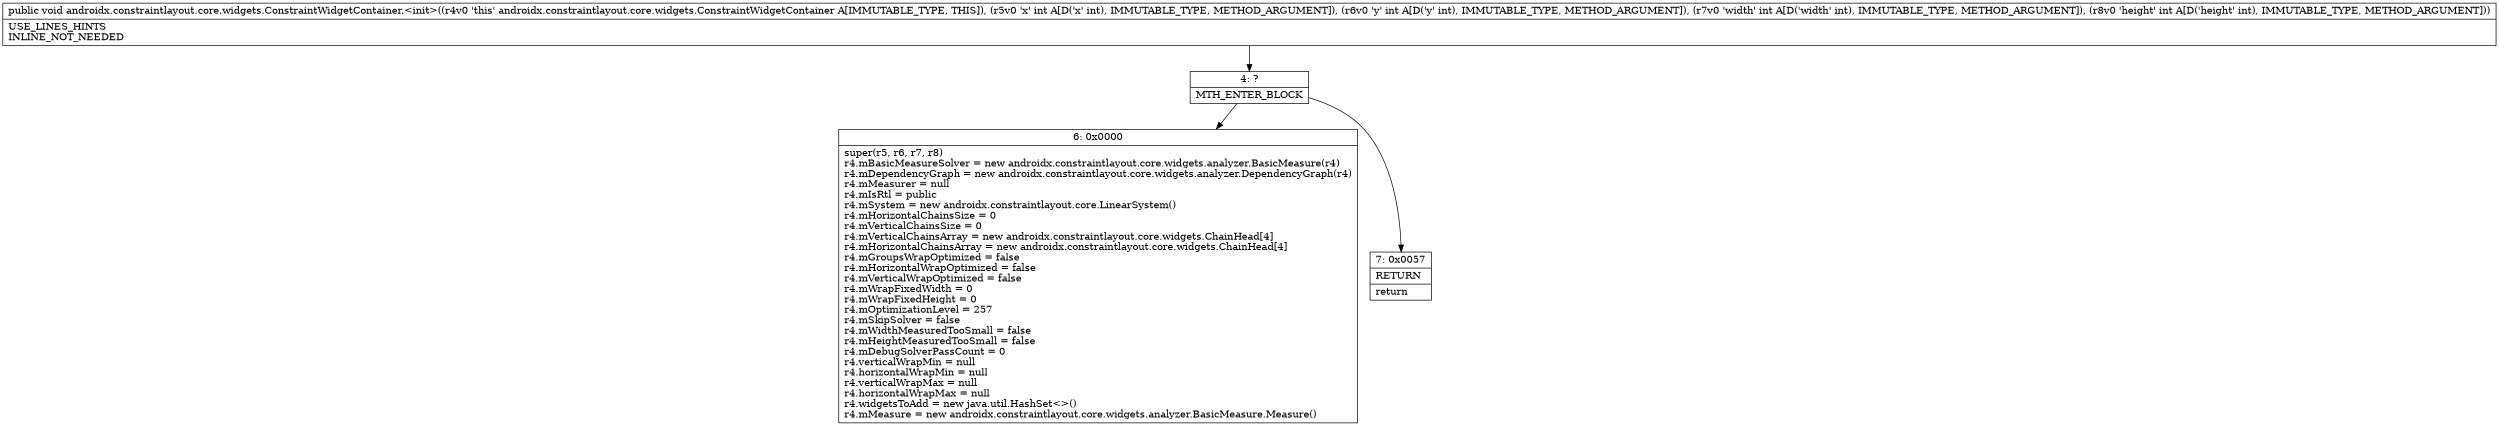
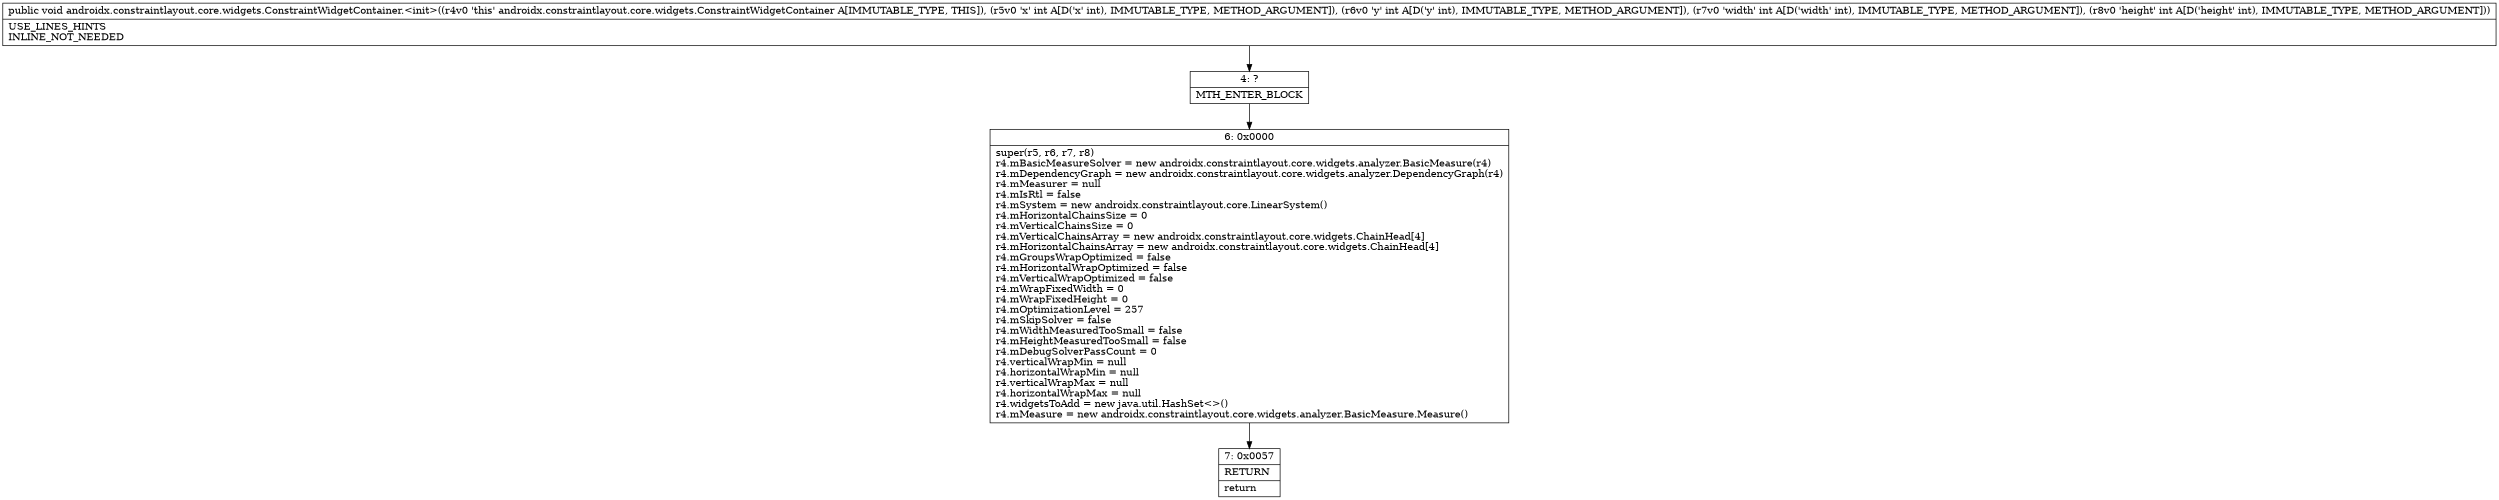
(1380, 154) -> (1249, 432)
(891, 195) -> (1039, 195)
